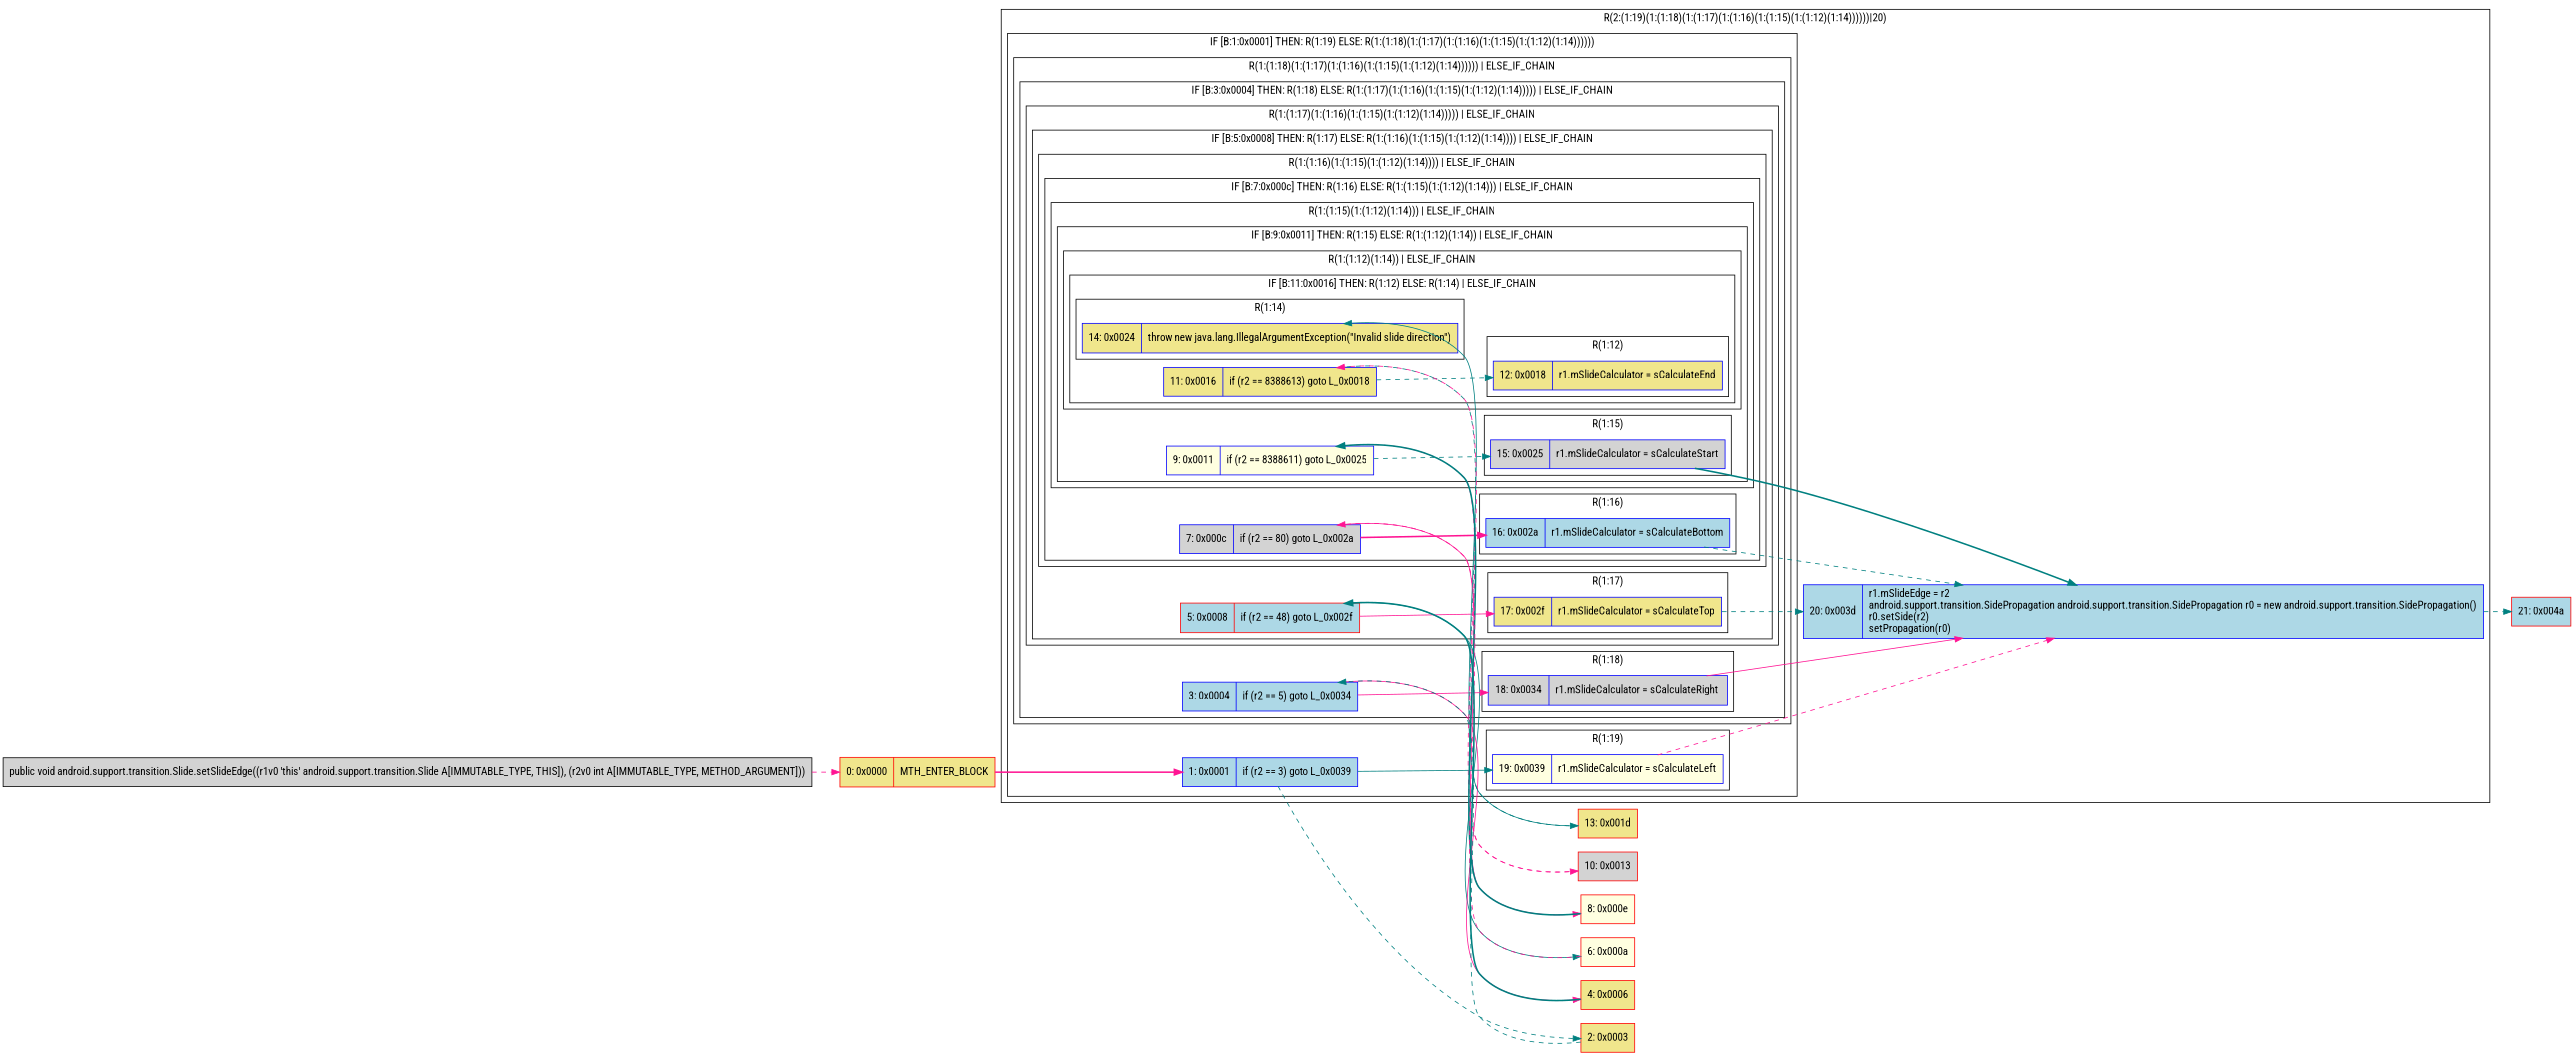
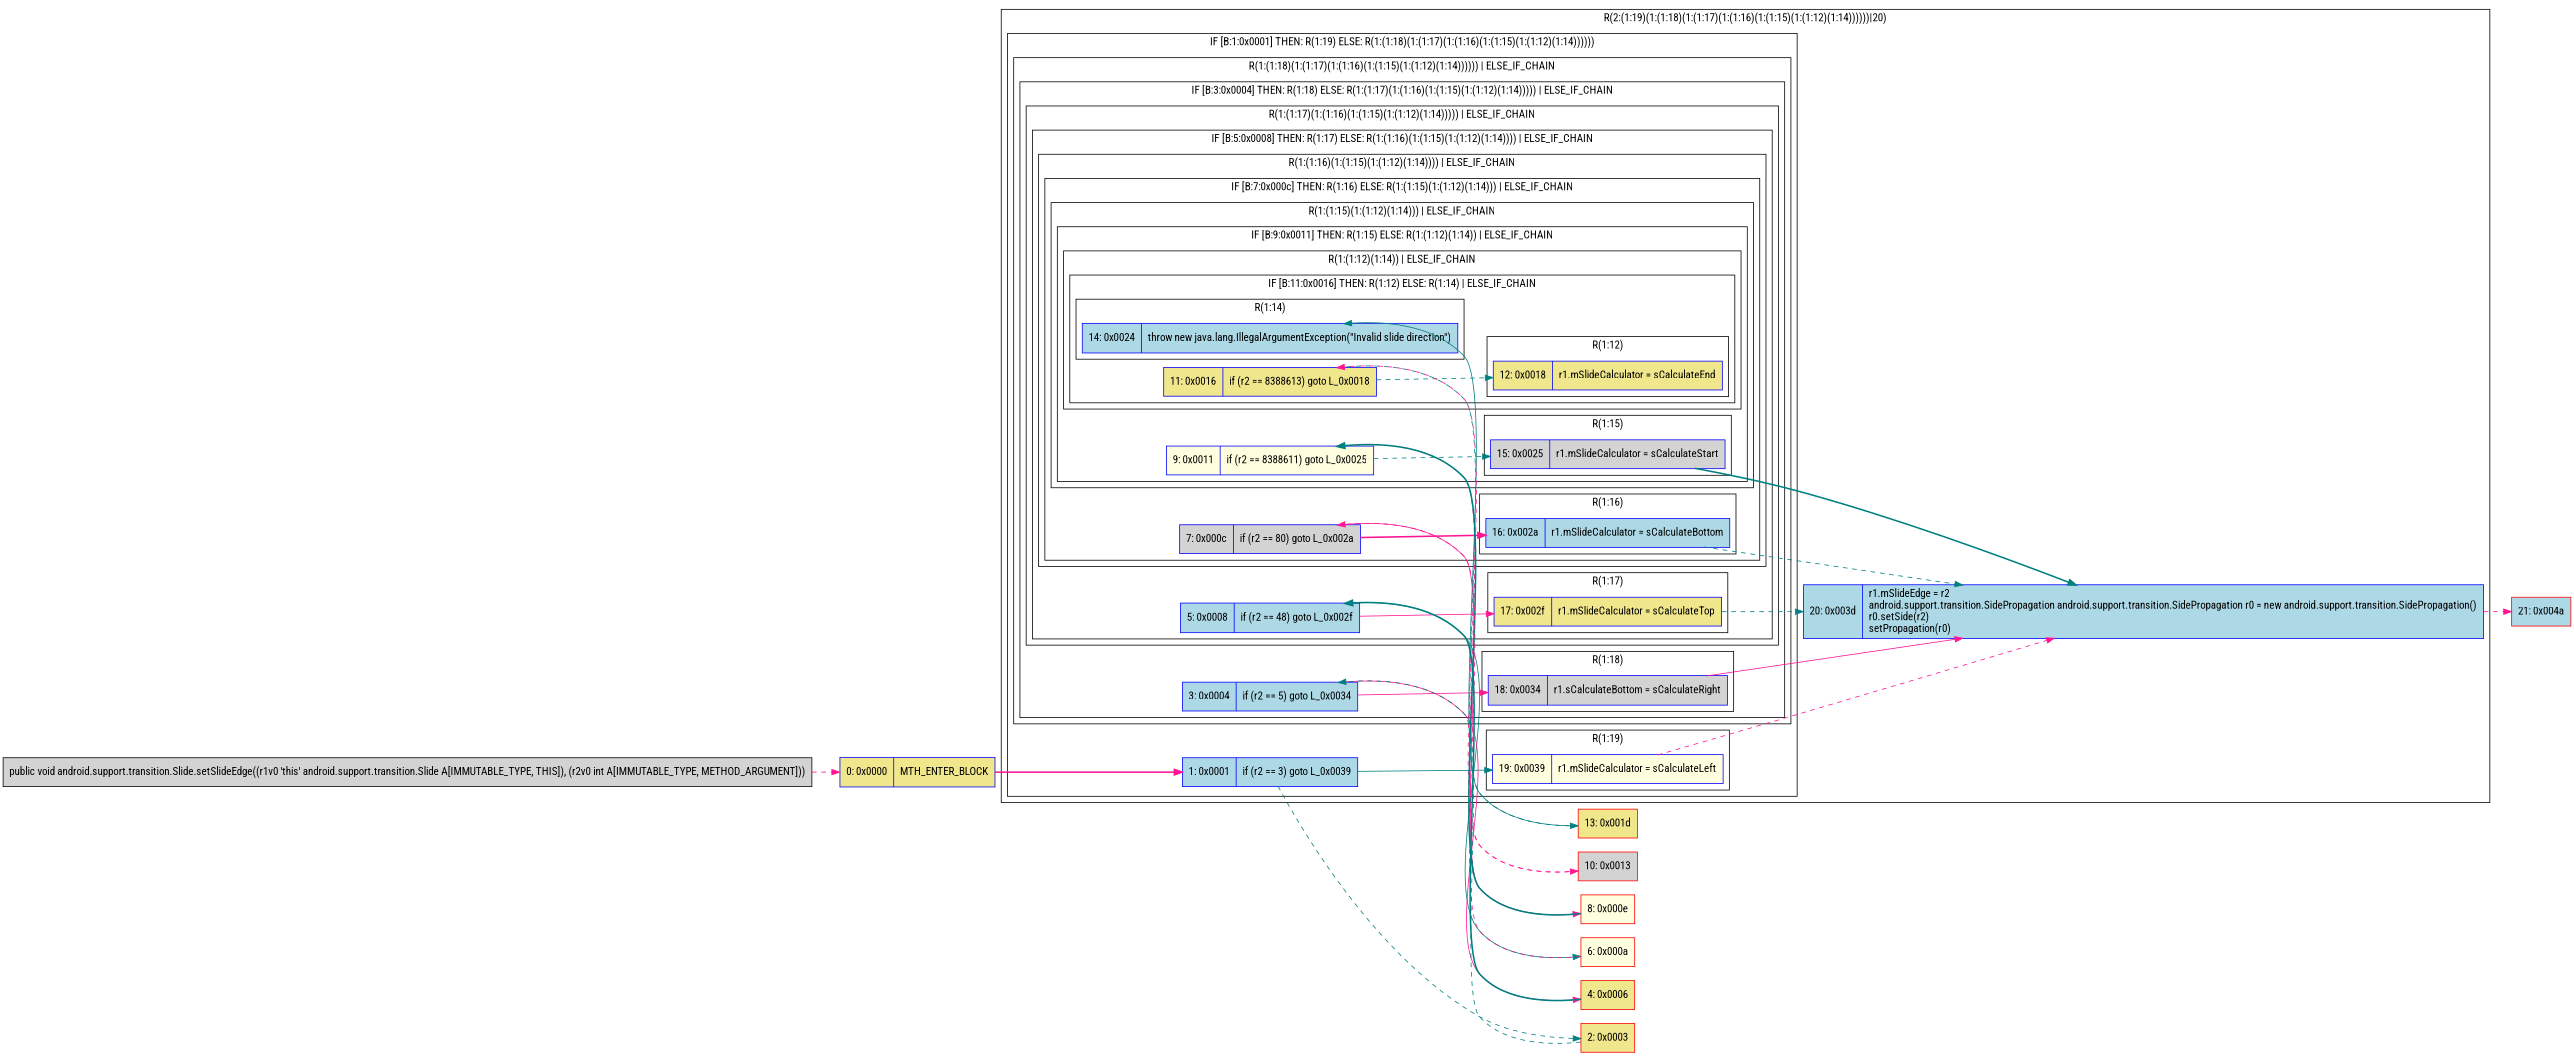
(1270, 338) -> (1270, 338)
(2495, 612) -> (2495, 612)
(1270, 618) -> (1270, 618)
(1637, 690) -> (1637, 690)
(917, 772) -> (917, 772)
